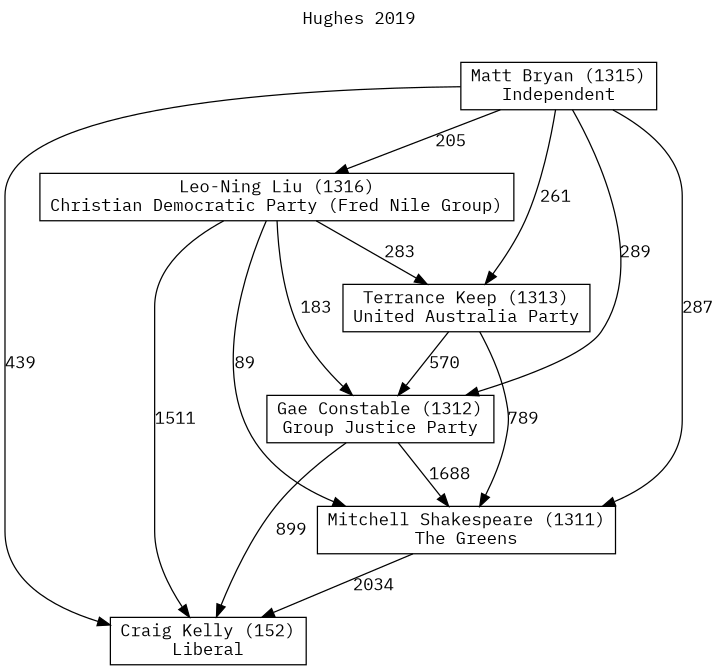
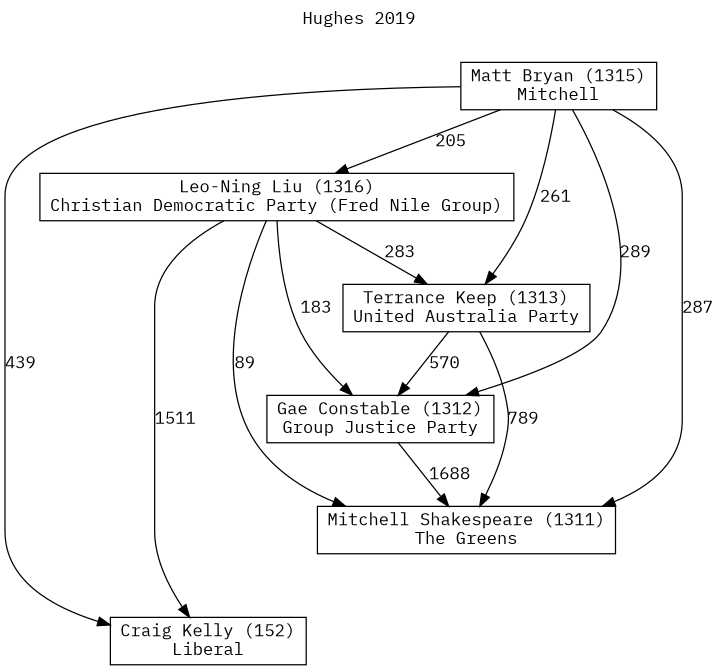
(559, 86) -> (559, 86)
(270, 514) -> none
(343, 583) -> none
